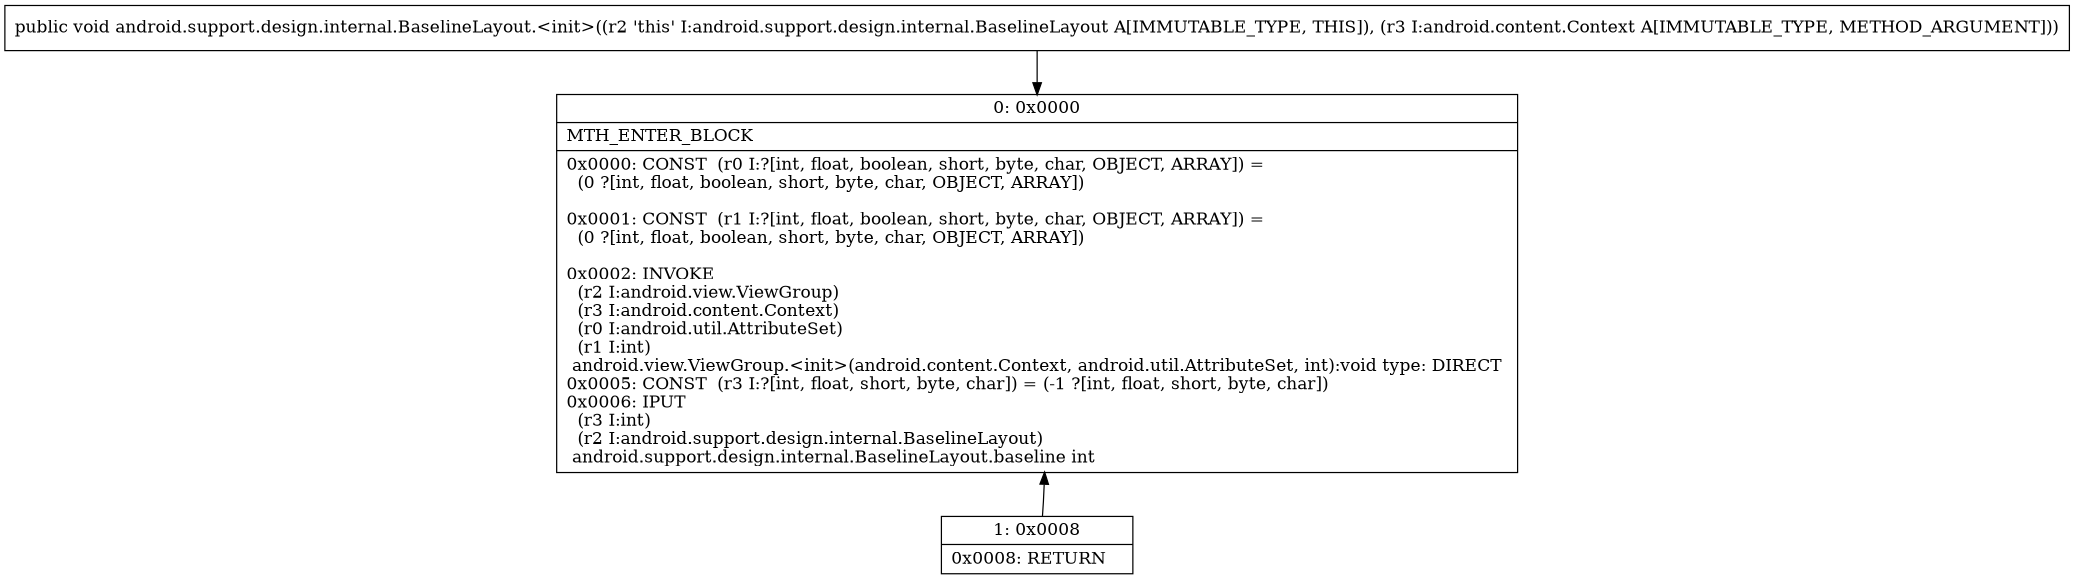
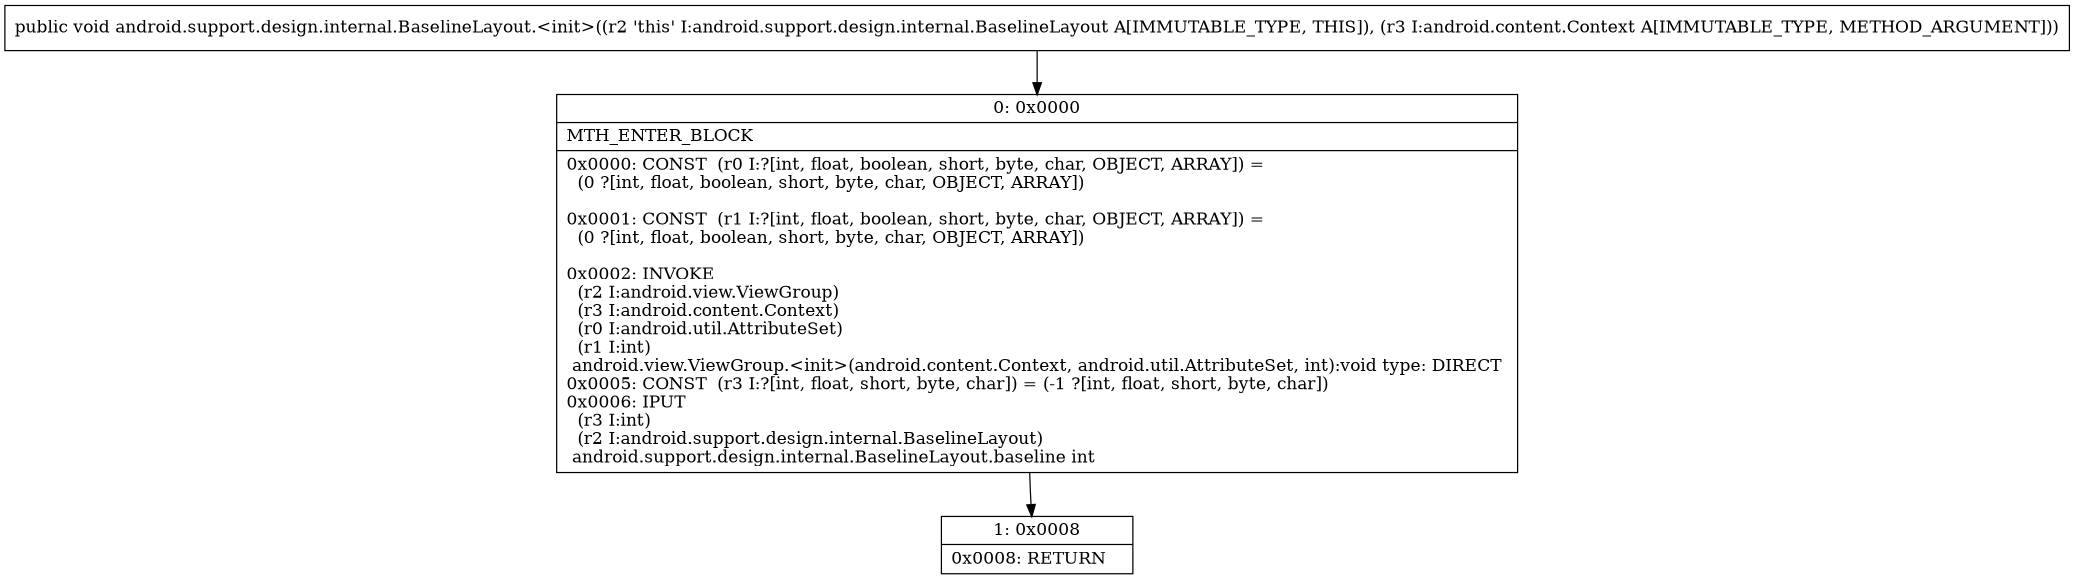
(1043, 501) -> (1030, 488)
